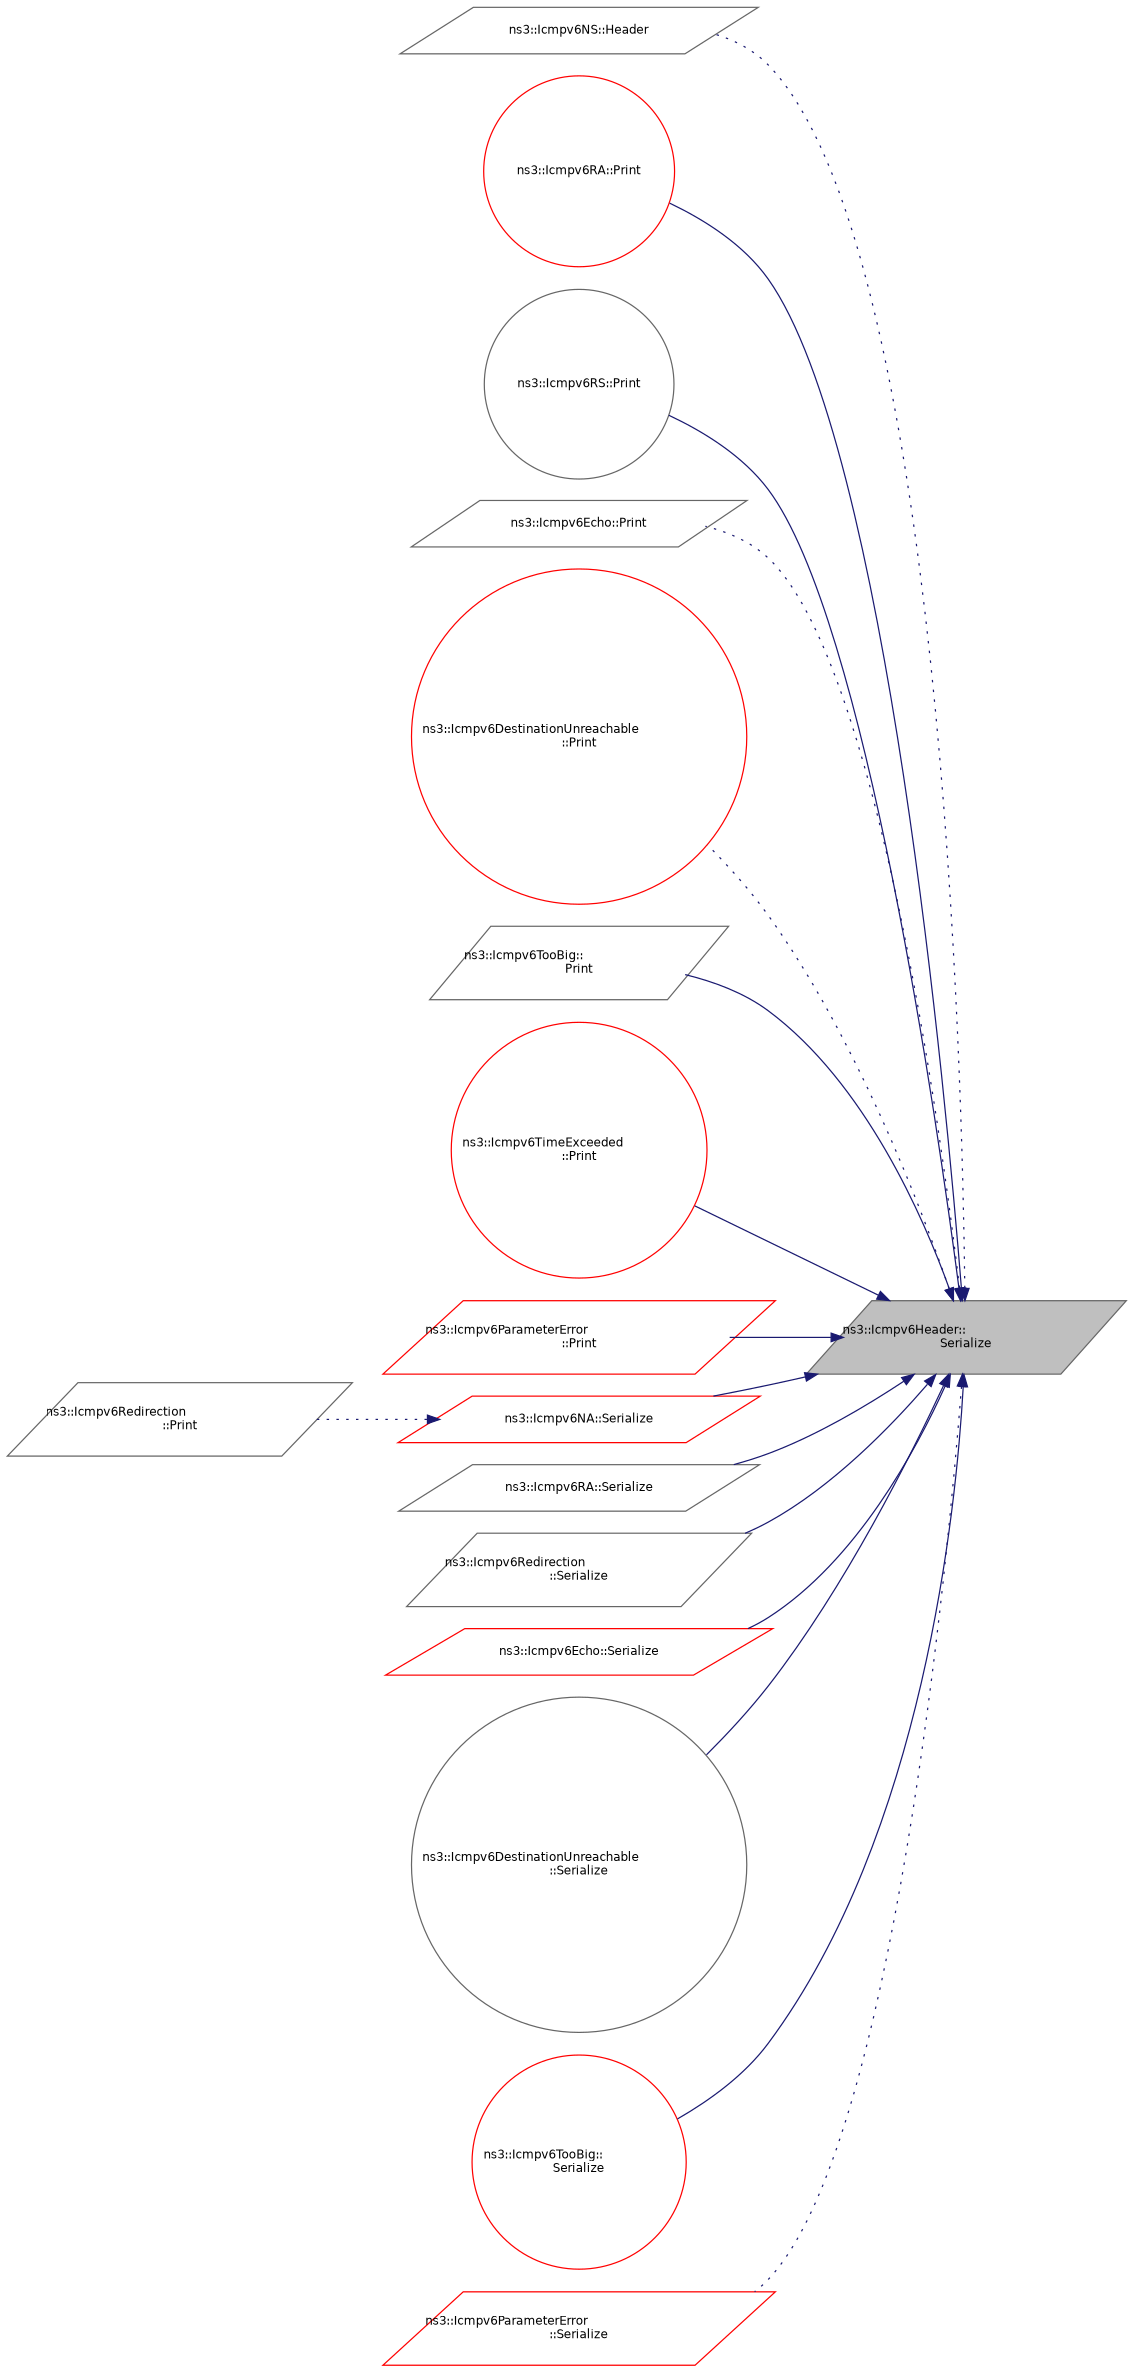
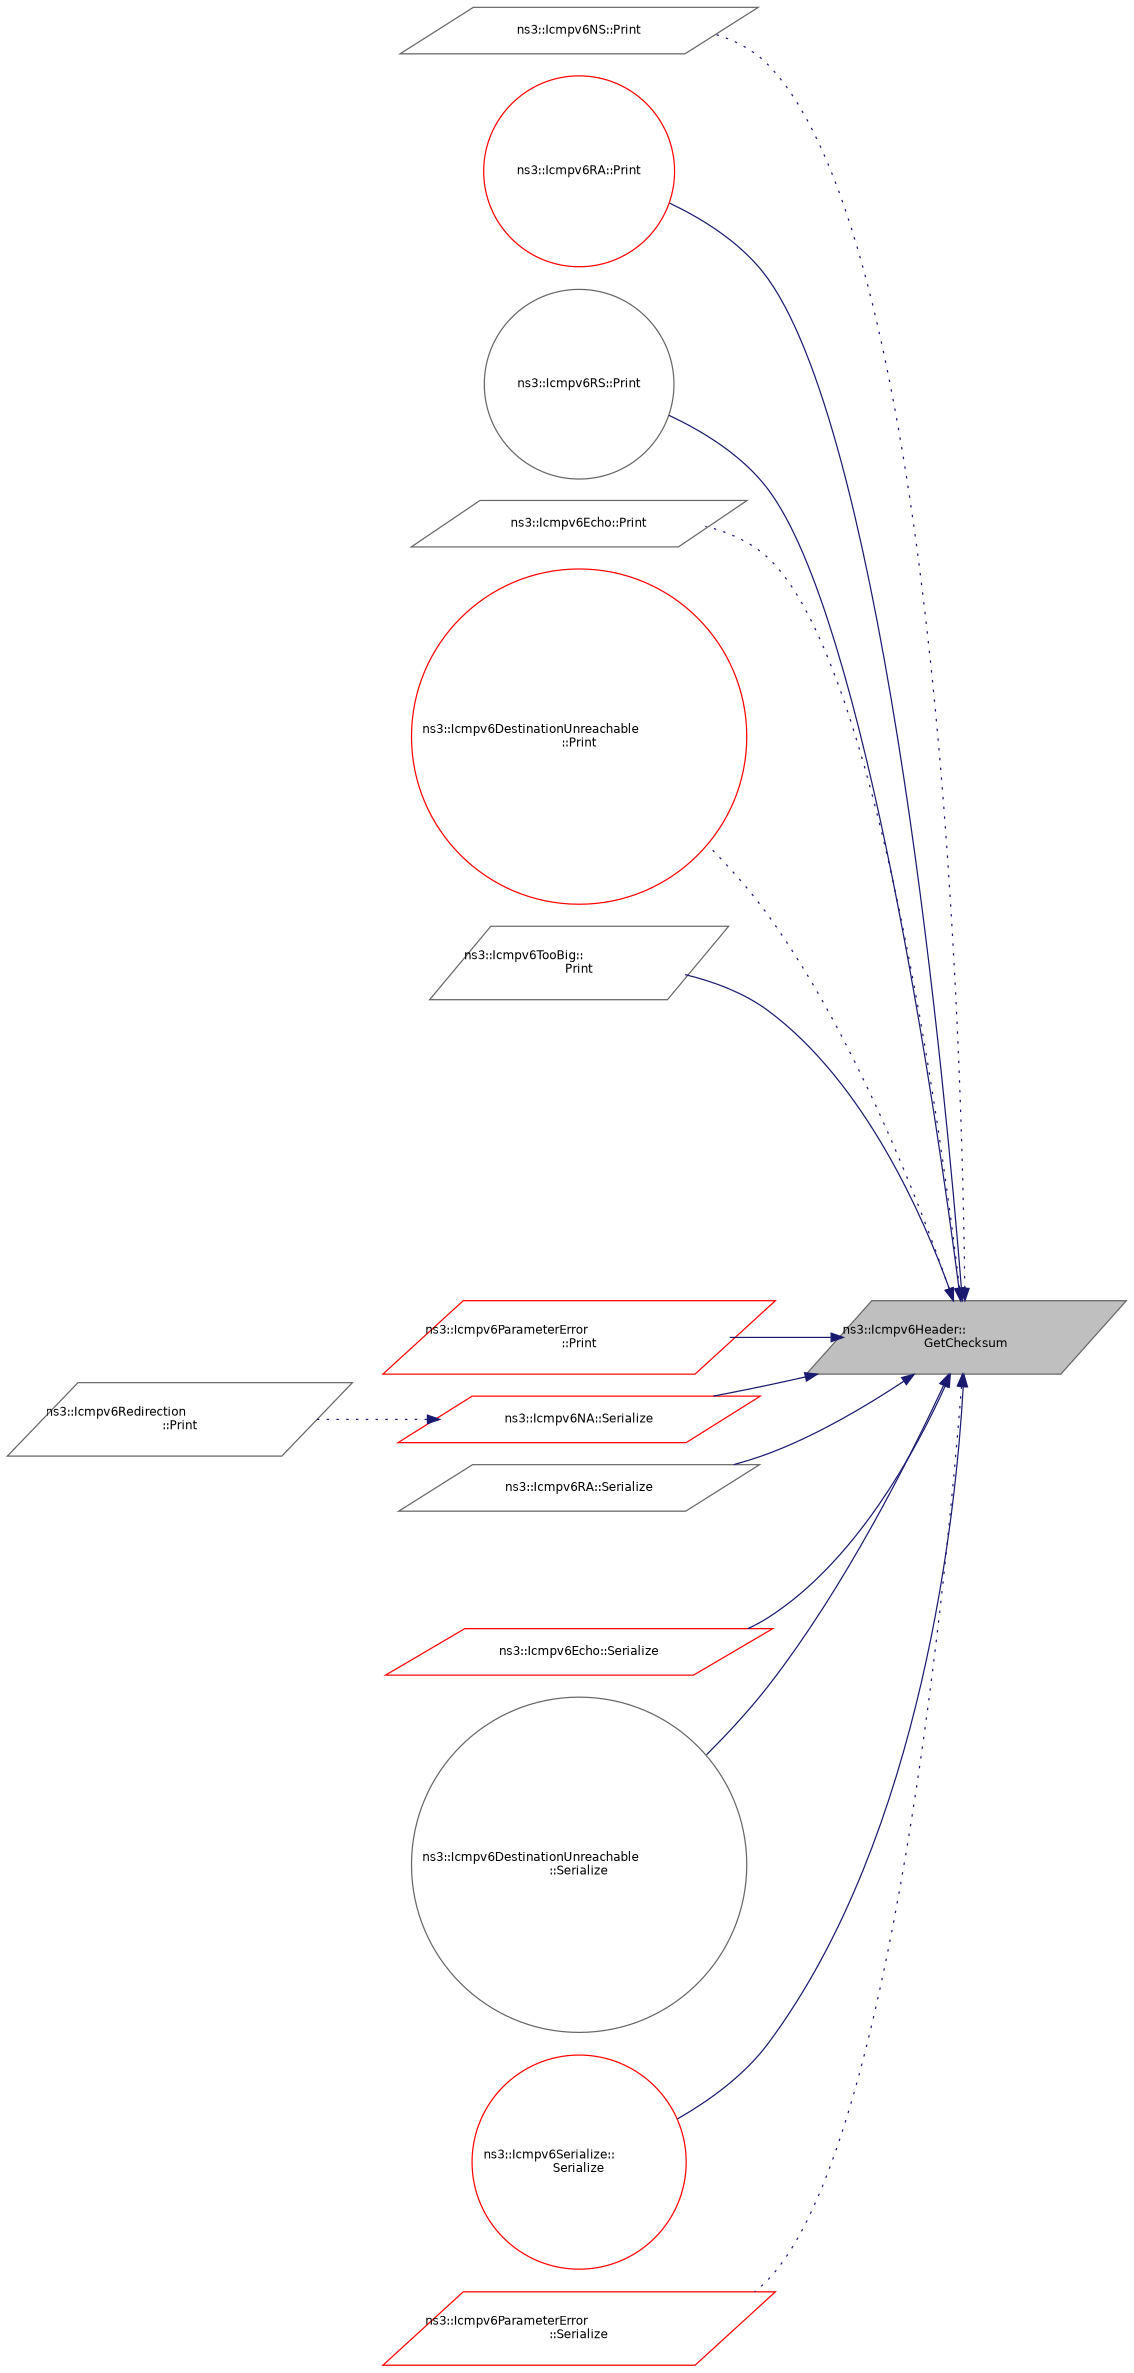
(579, 31) -> (579, 31)
(579, 1150) -> none
(966, 1337) -> (966, 1337)
(579, 1570) -> none
(579, 2162) -> (579, 2162)
